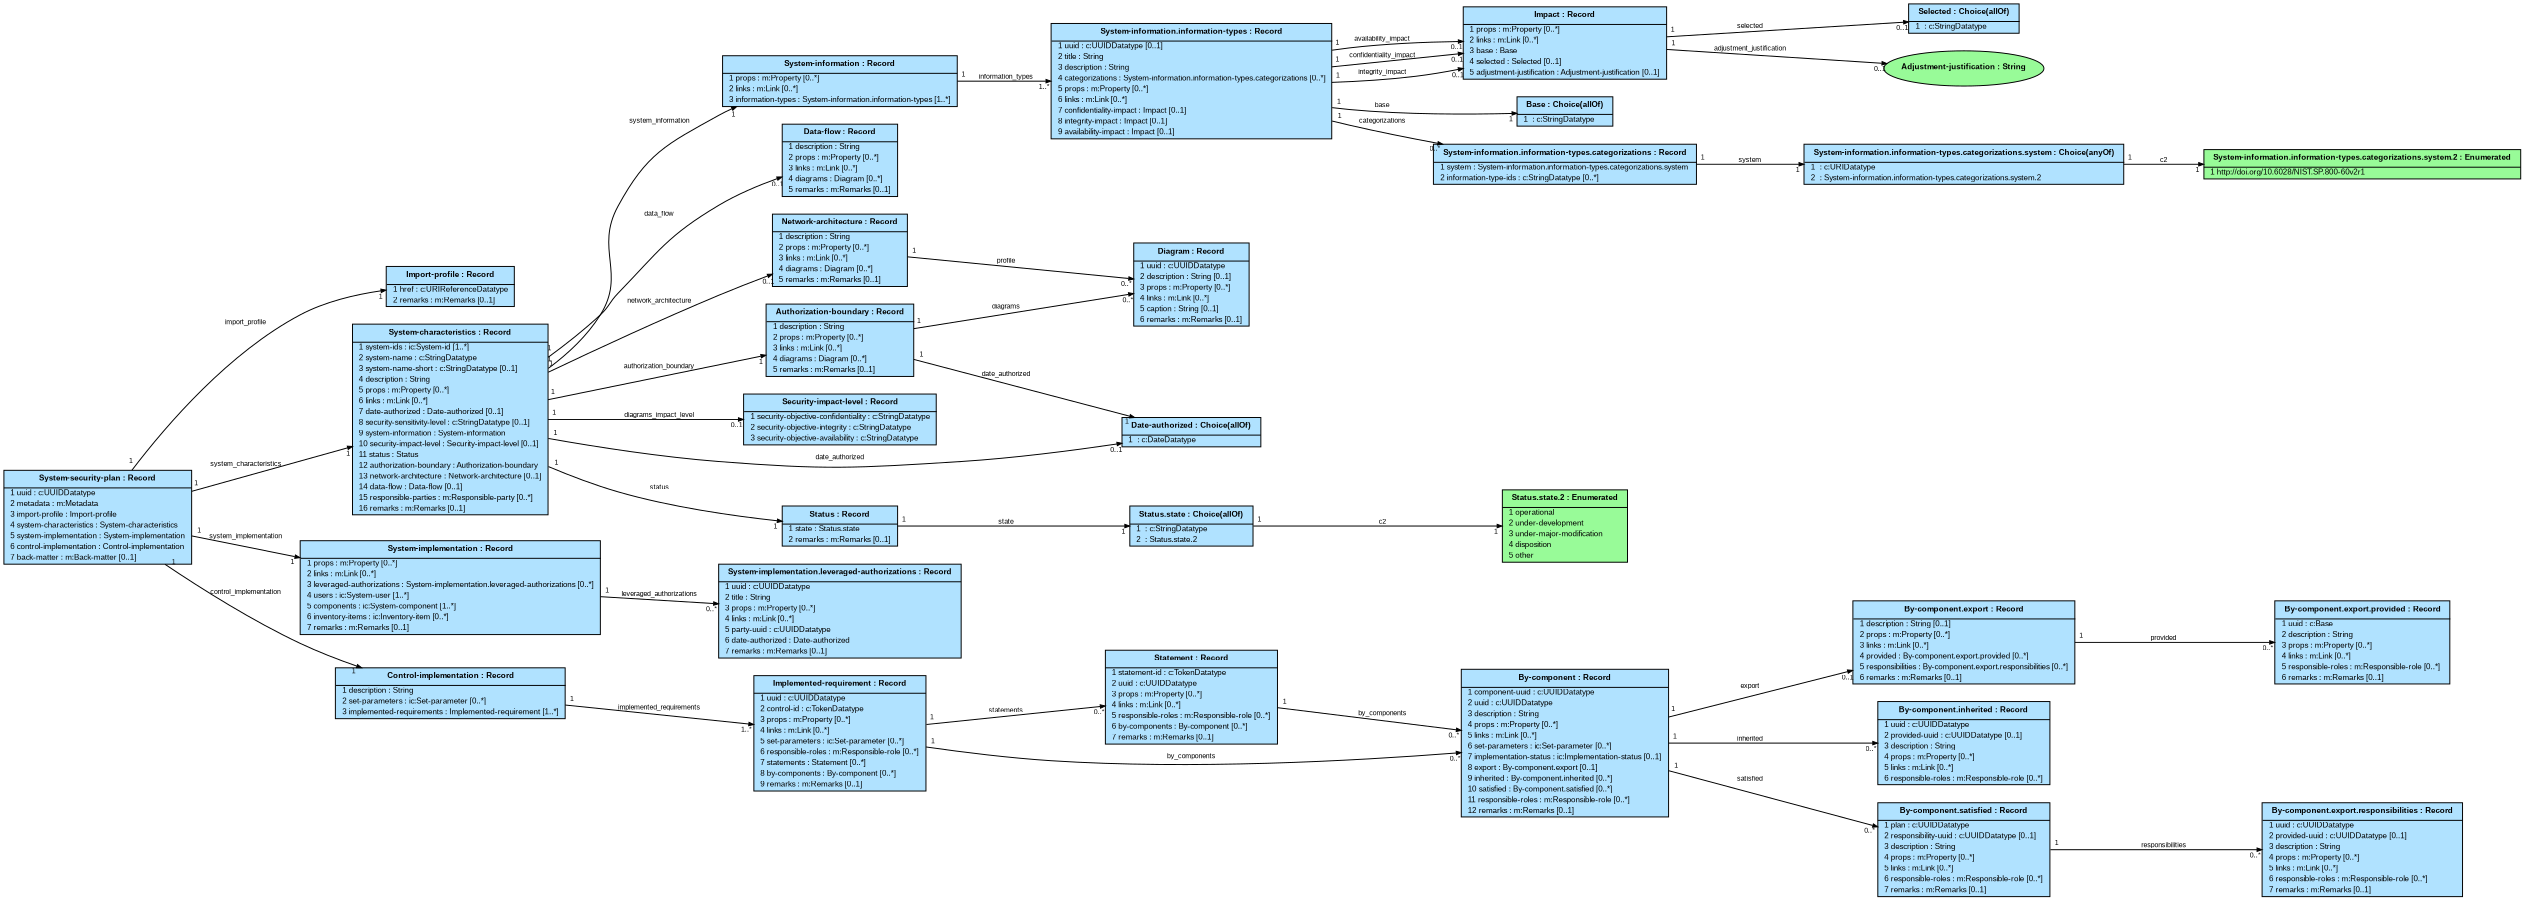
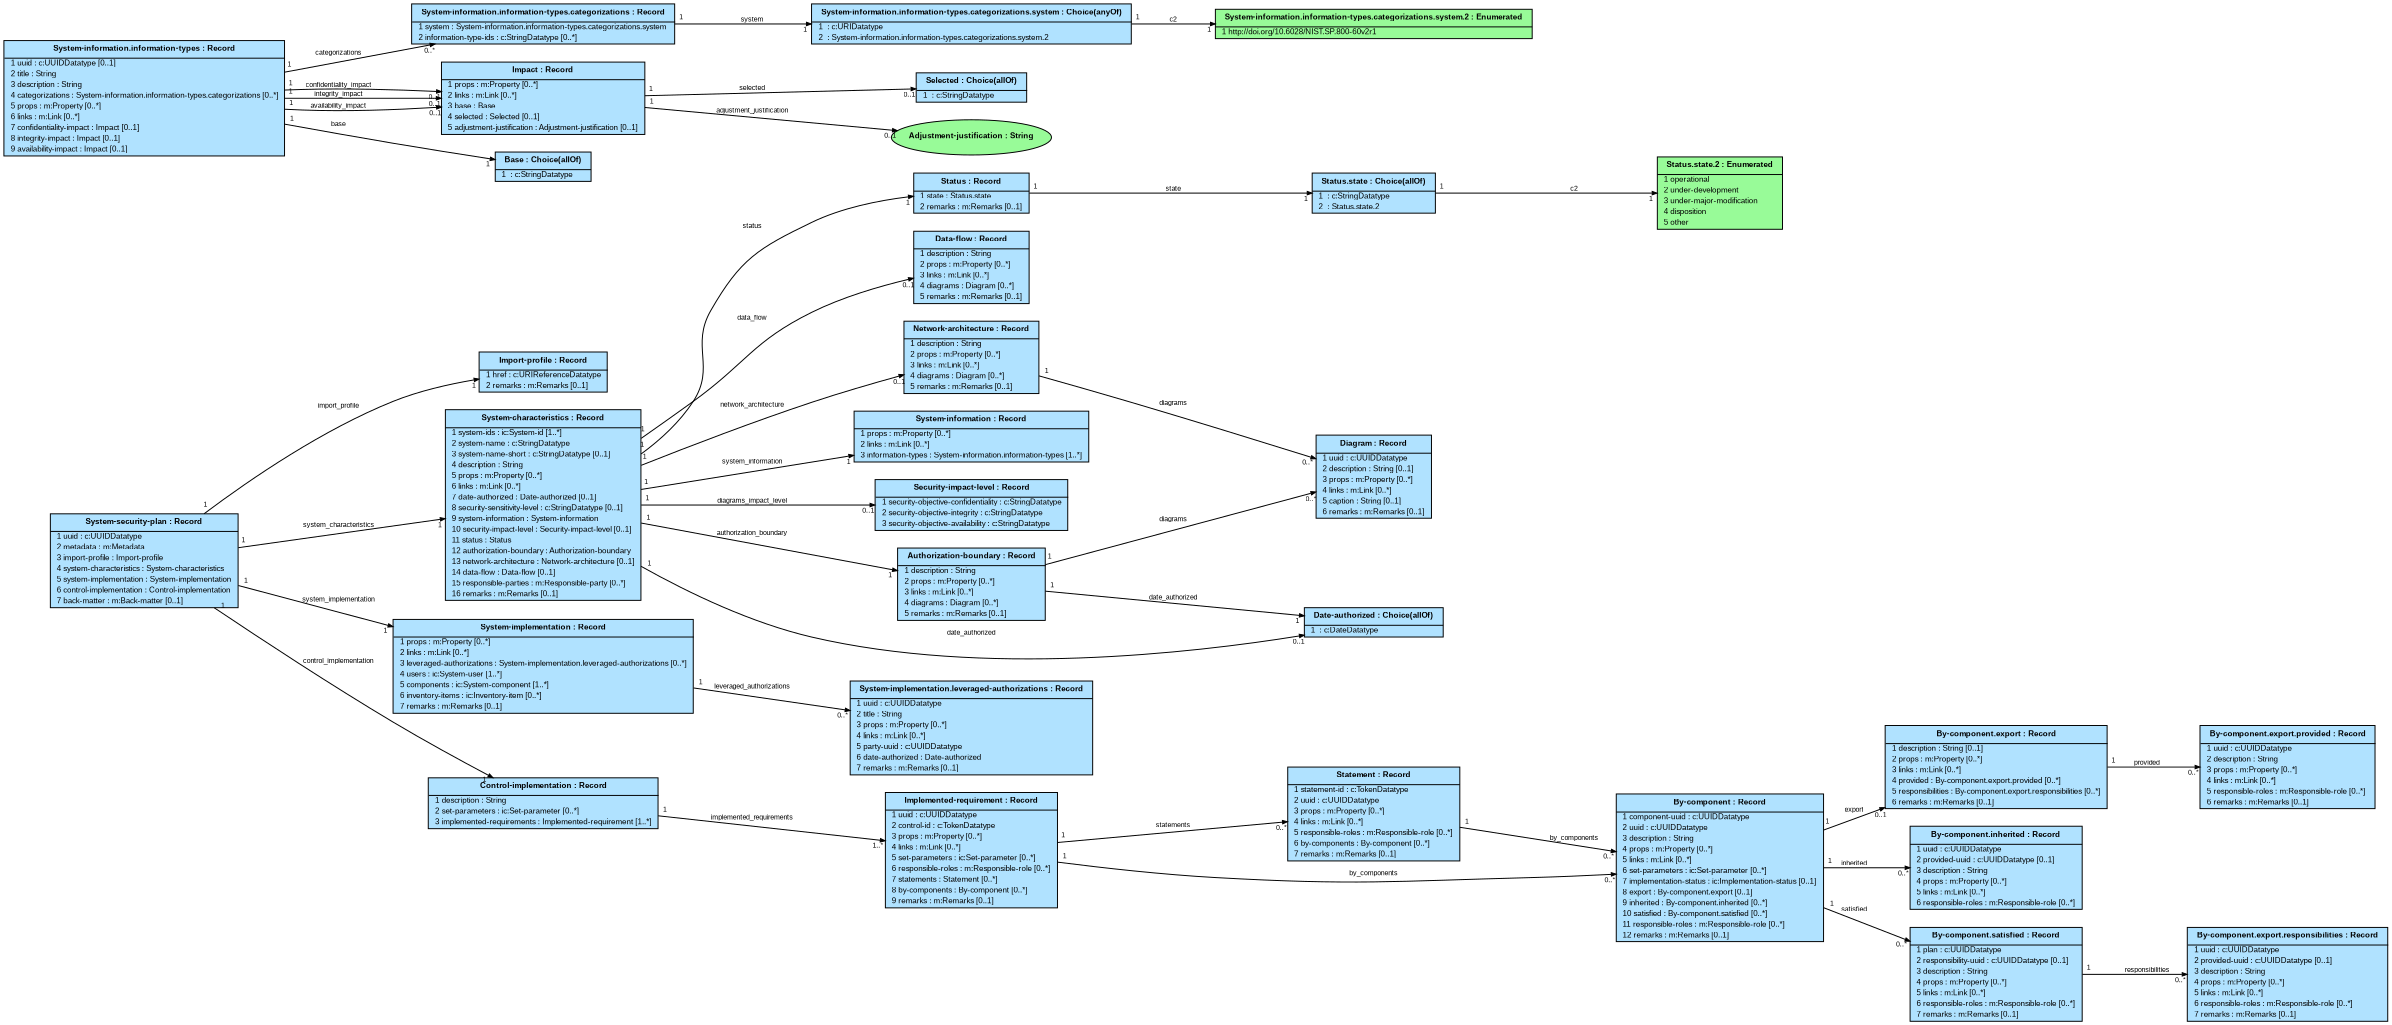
(1002, 81) -> none
(1006, 261) -> (1173, 403)
(2308, 624) -> (2250, 748)
